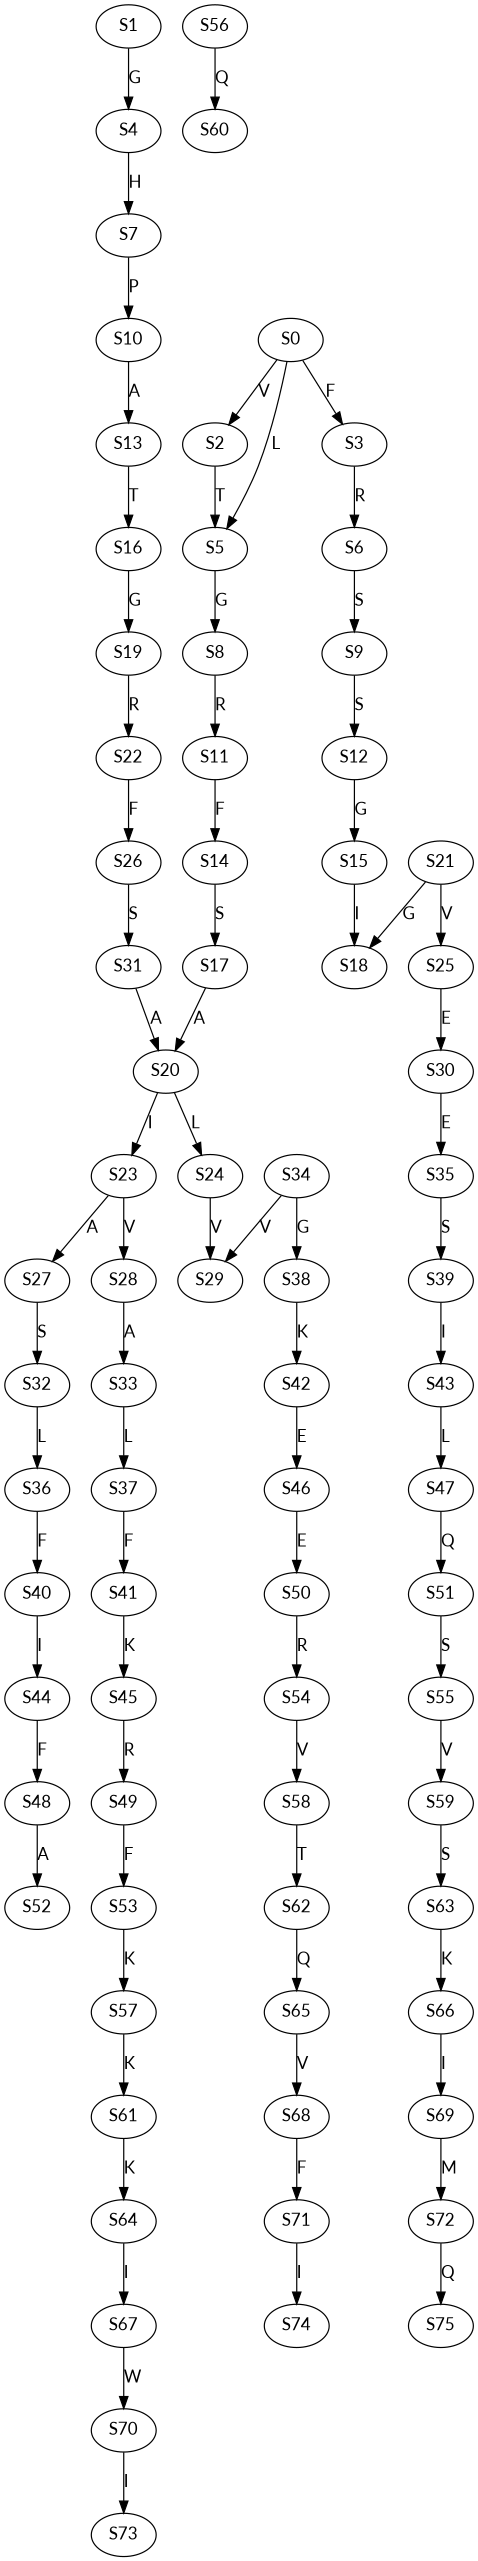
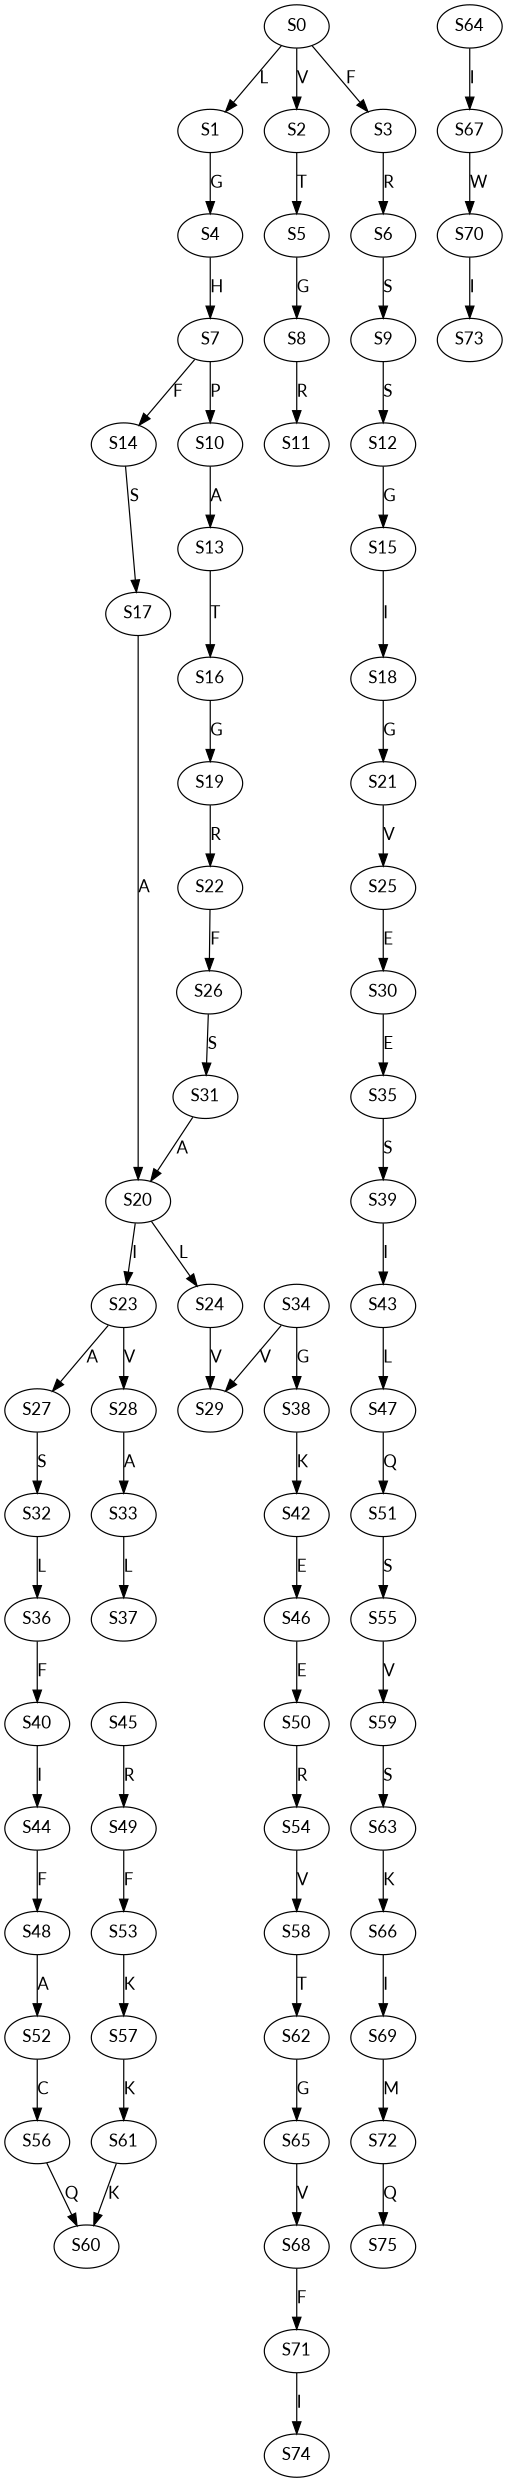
(267, 442) -> (257, 74)
(215, 804) -> (171, 388)
(402, 910) -> (383, 725)
(124, 1594) -> none
(304, 1960) -> (303, 2090)
none -> (37, 2084)
(124, 2163) -> (107, 2189)
